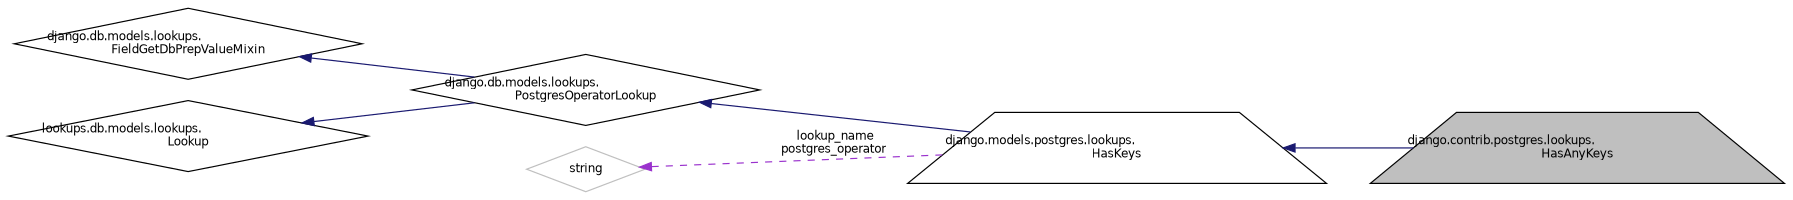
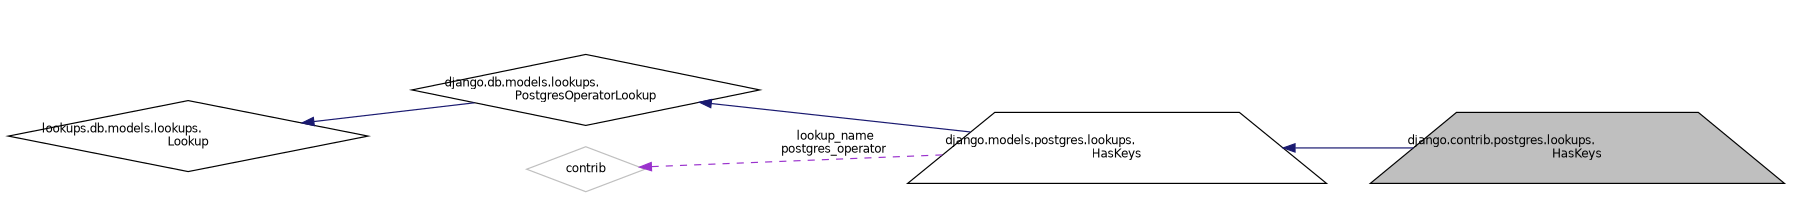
(188, 44) -> none
(1577, 148) -> (1577, 148)
(586, 169) -> (586, 169)
